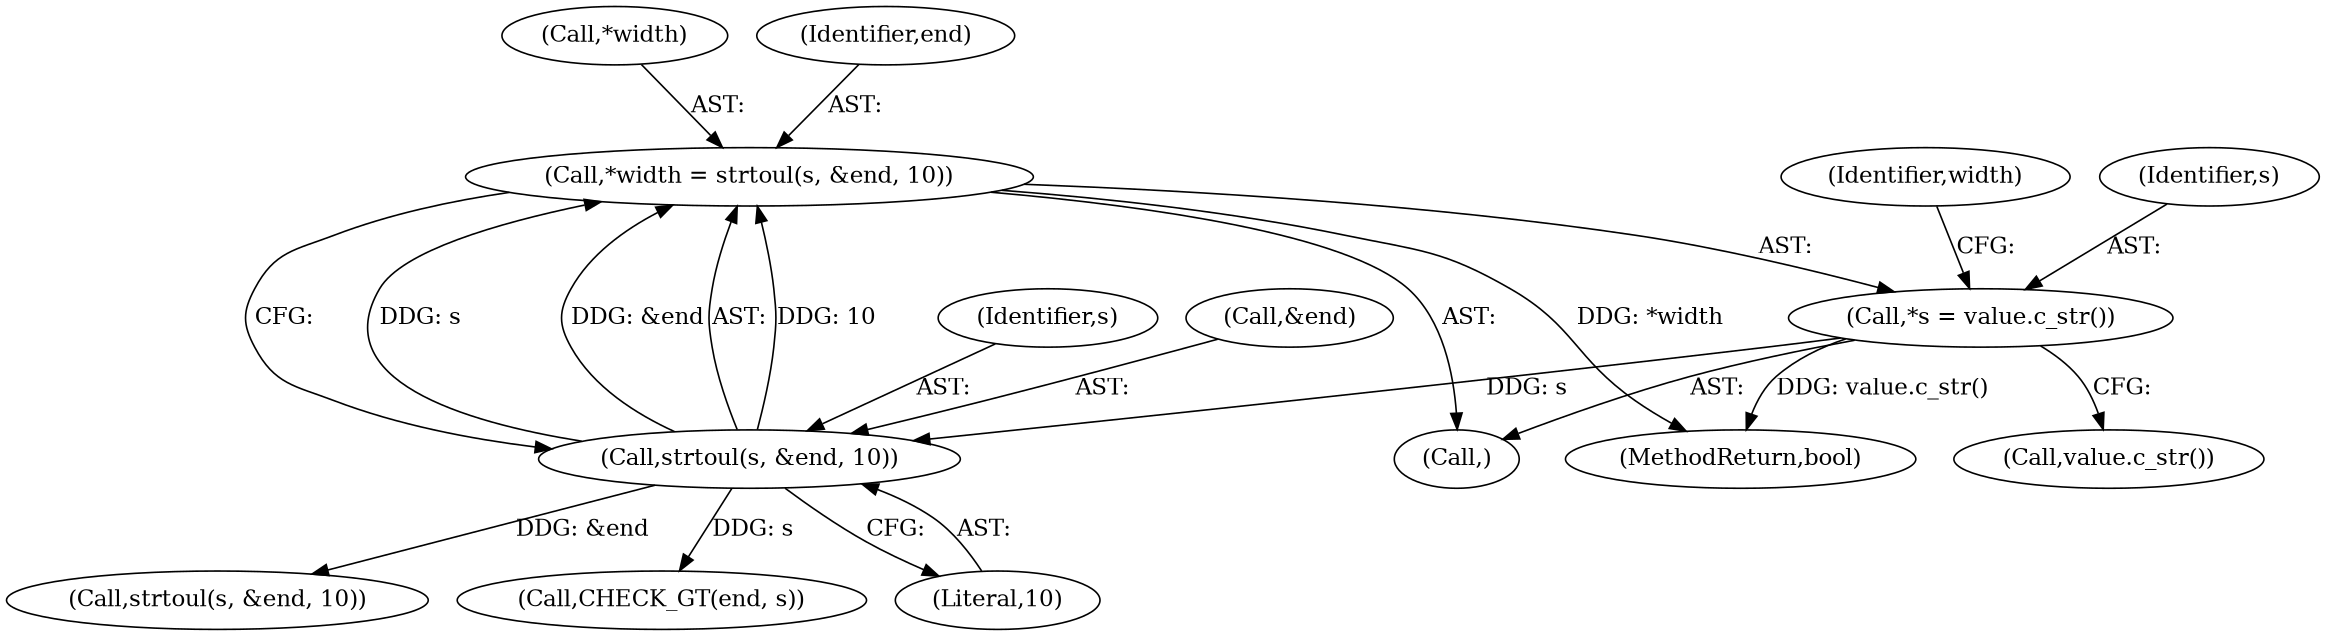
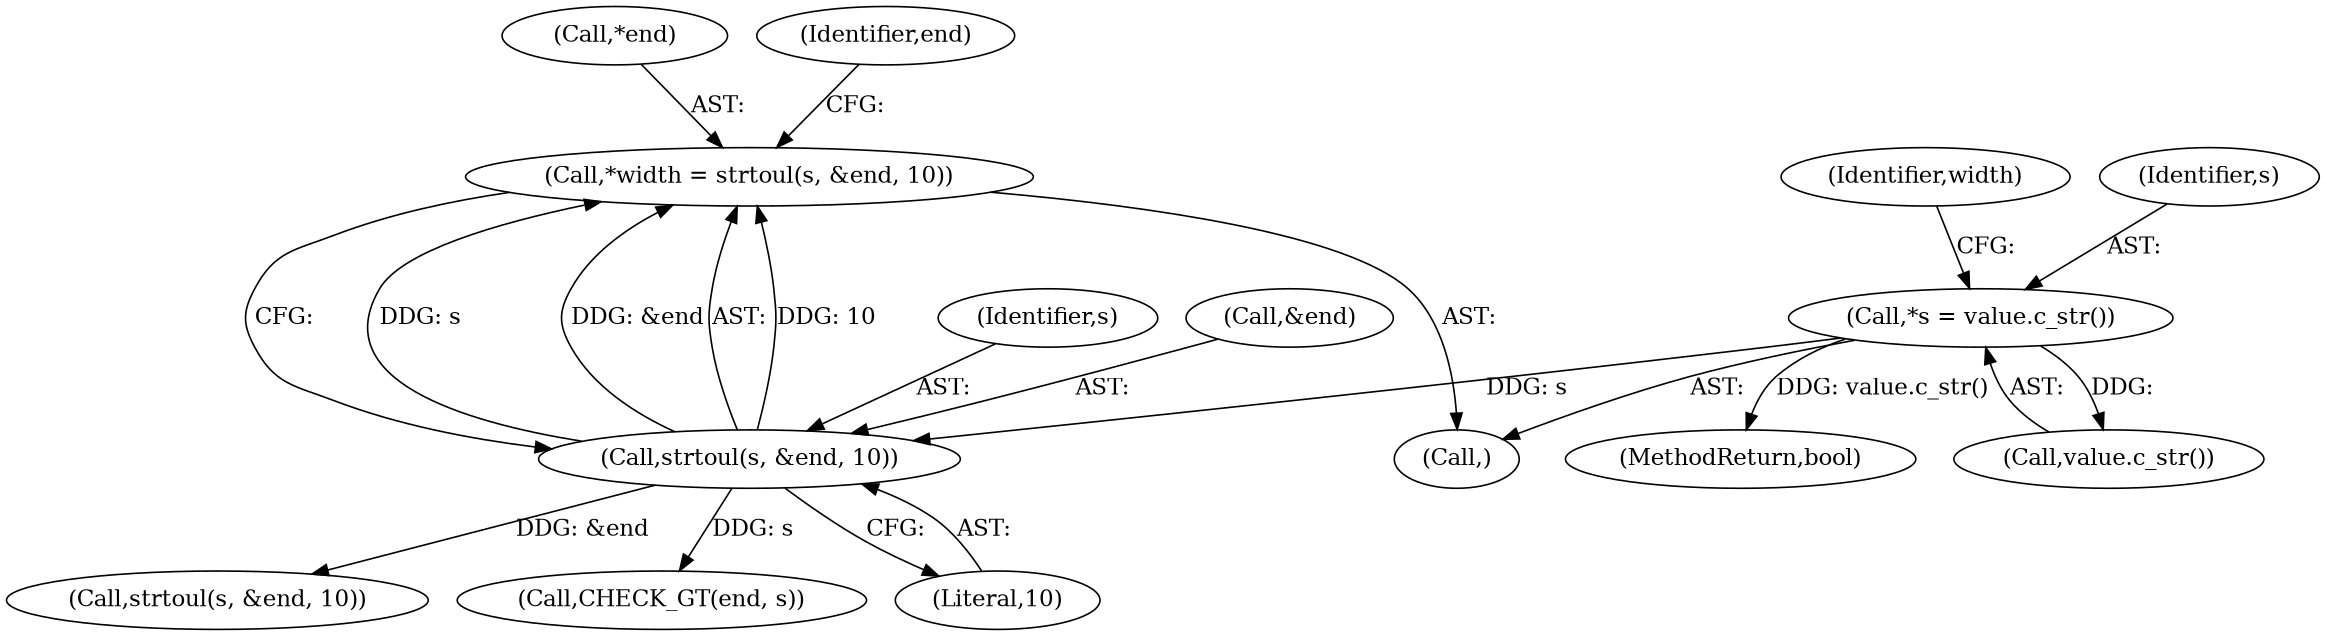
(615, 36) -> (615, 36)
(859, 106) -> (859, 106)
(1454, 213) -> (2013, 404)
(1365, 239) -> none
(2126, 389) -> (2126, 389)
